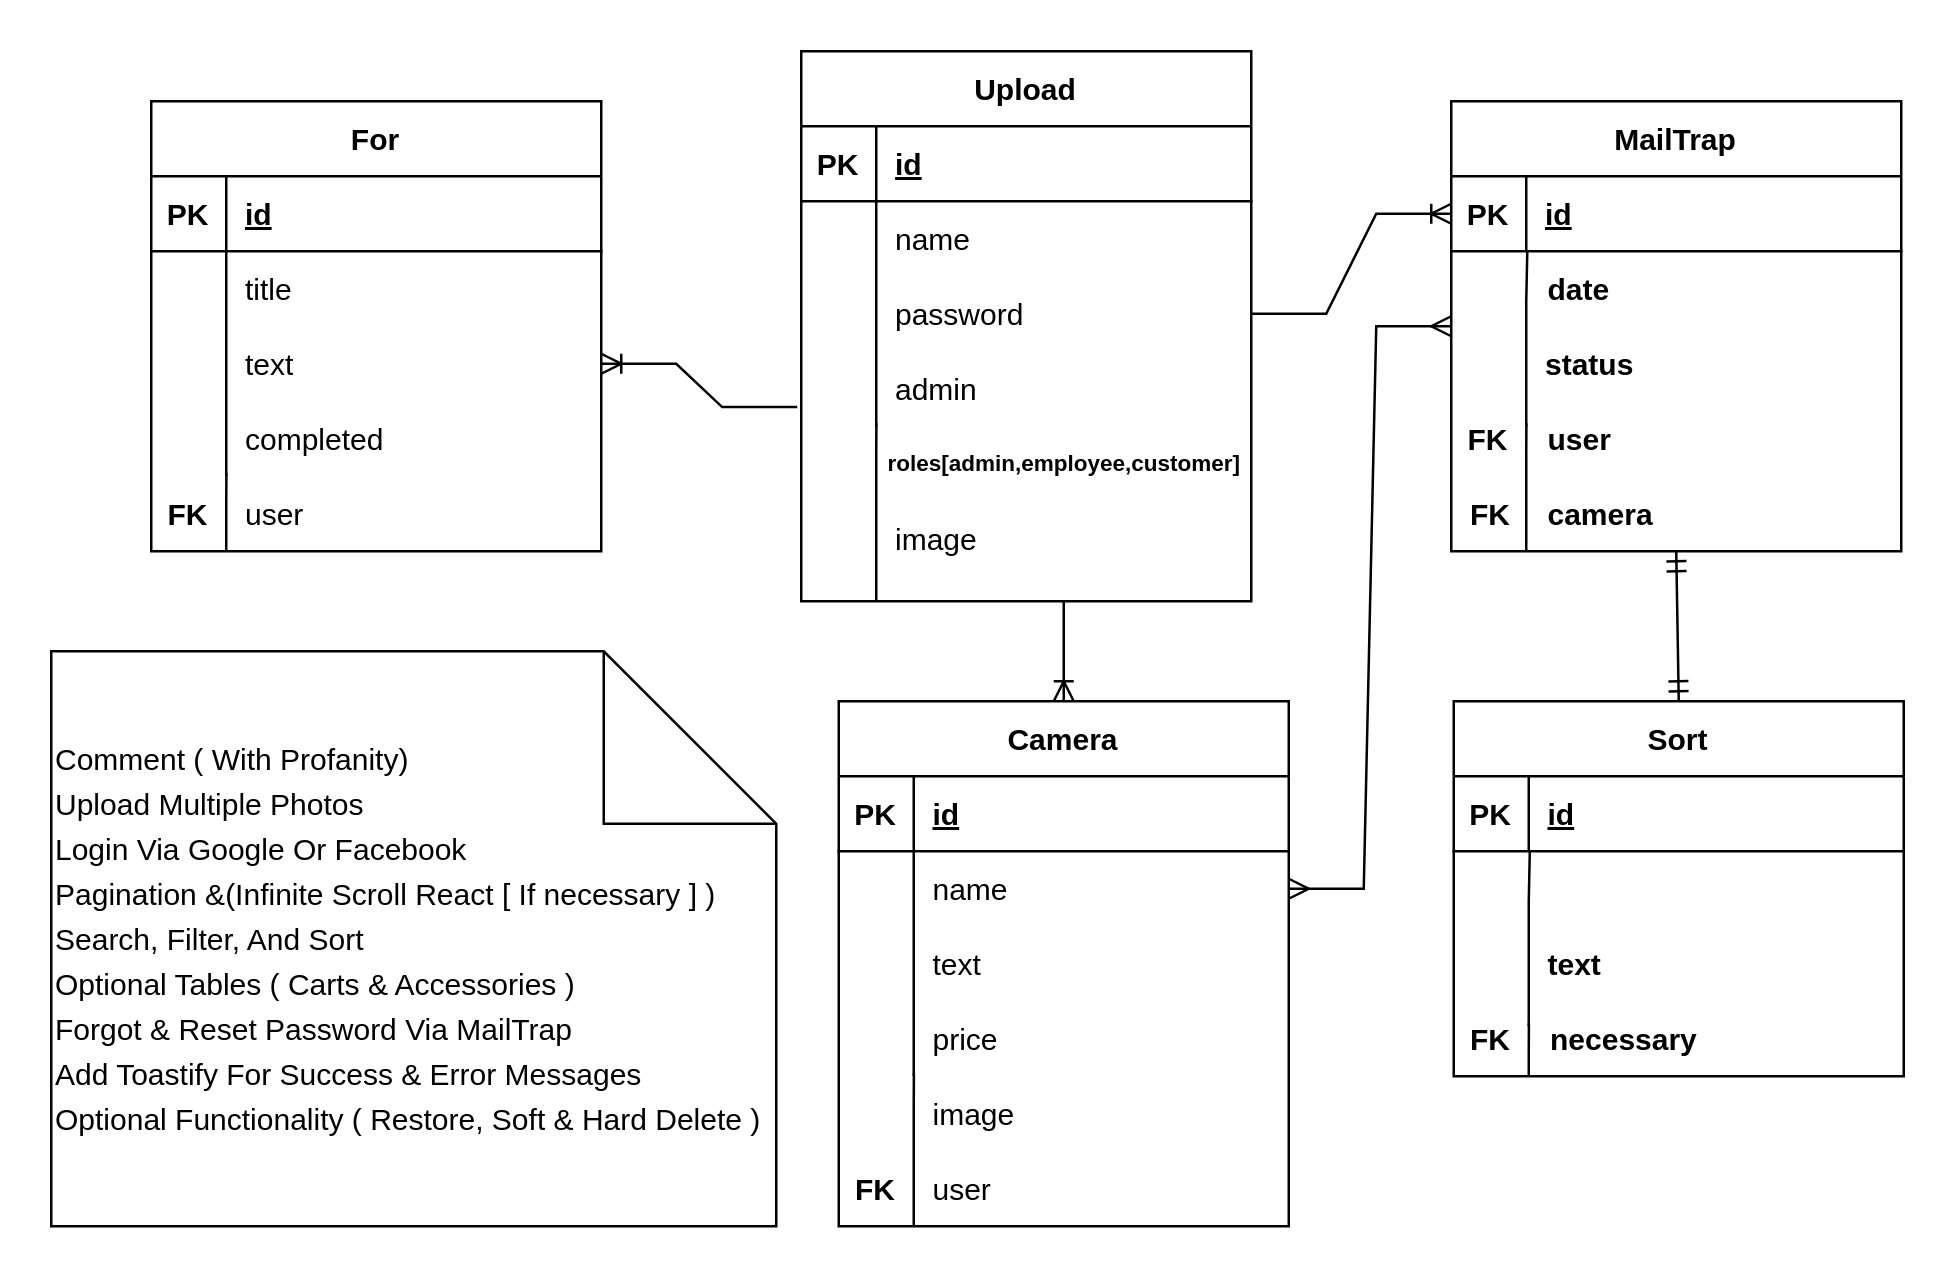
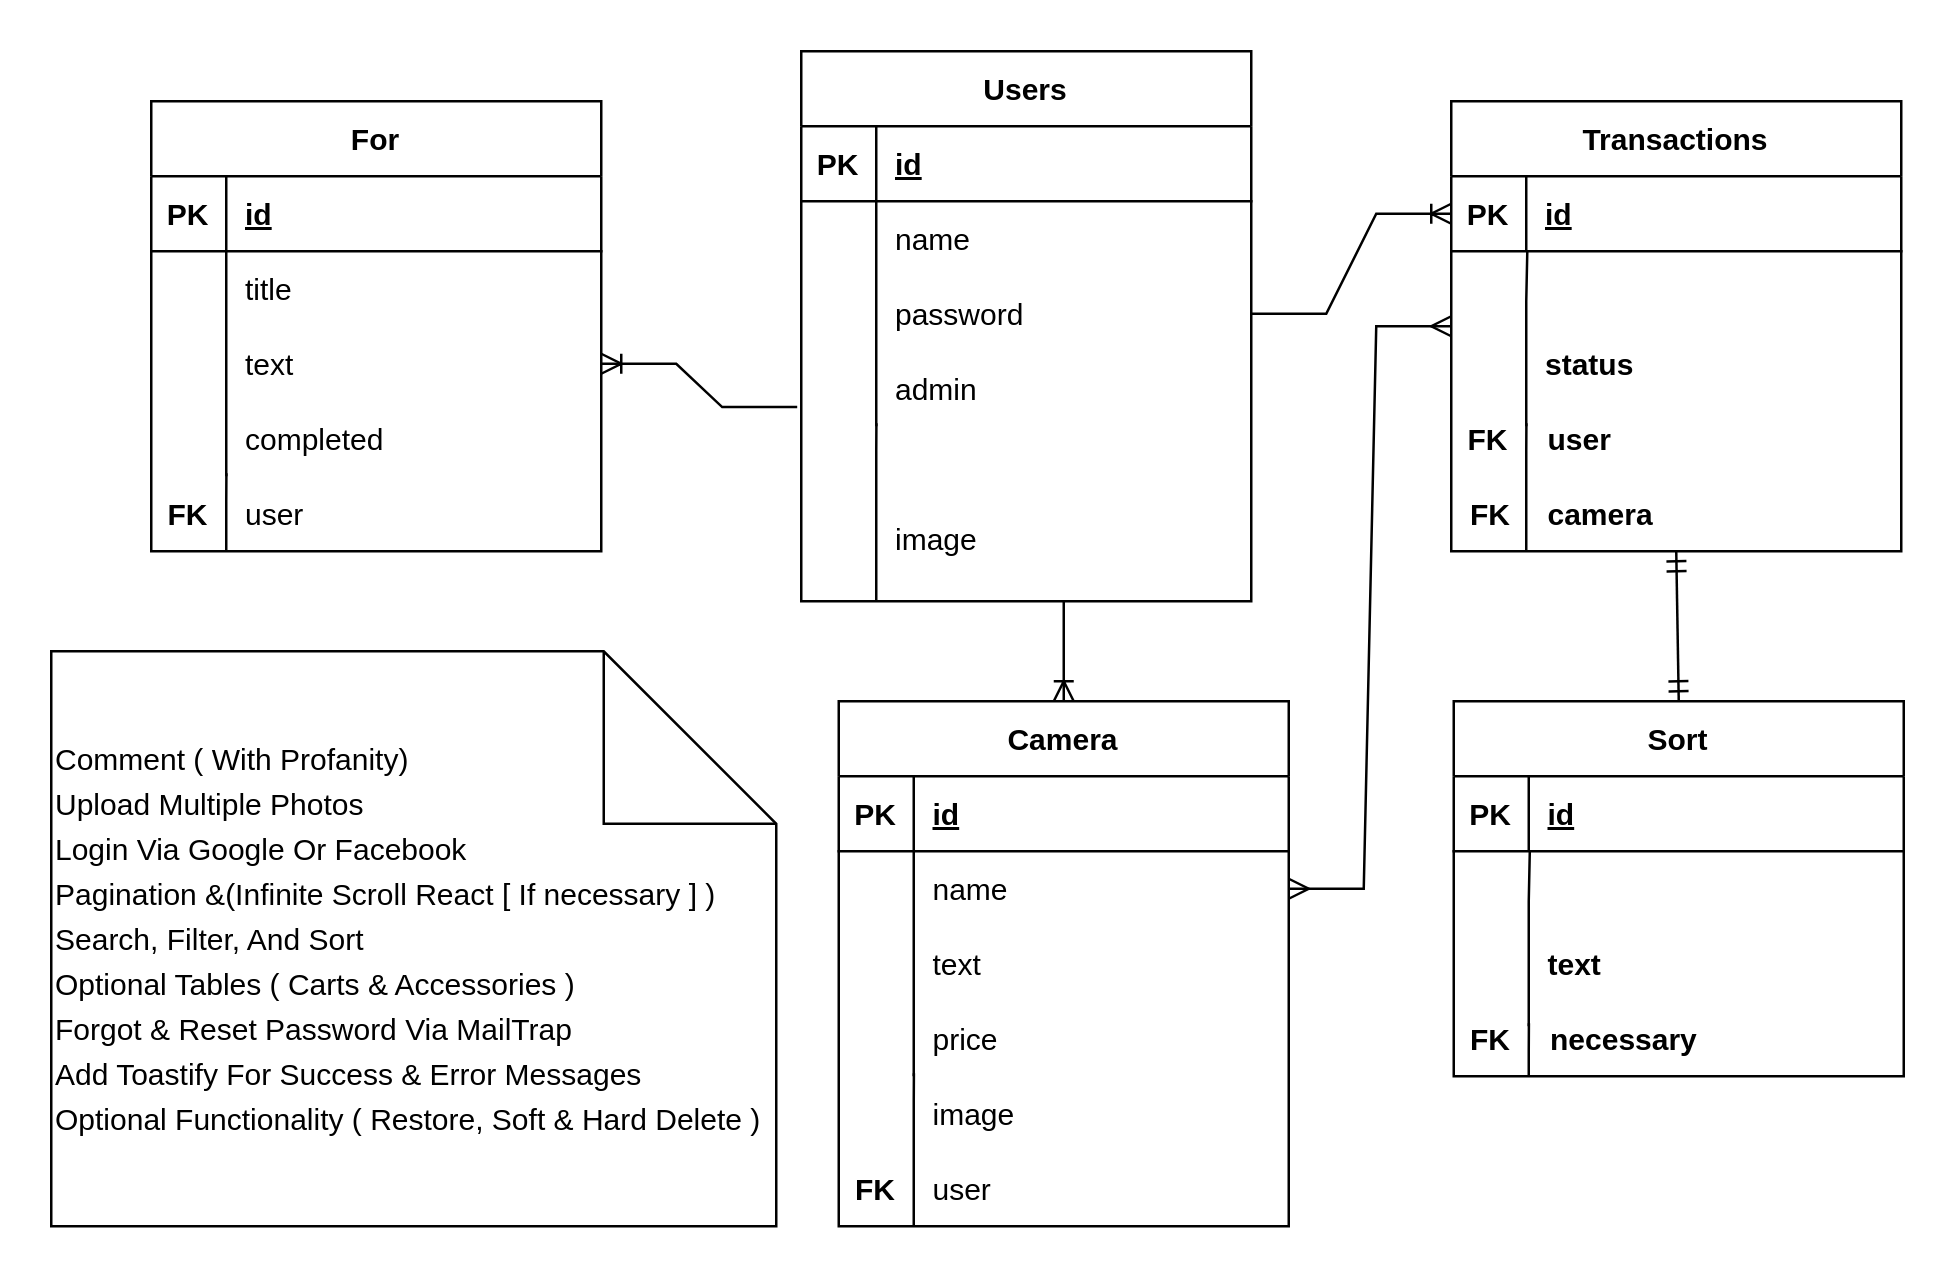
(1025, 90) -> (1025, 90)
(1675, 140) -> (1675, 140)
(1716, 289) -> none
(1064, 464) -> none
